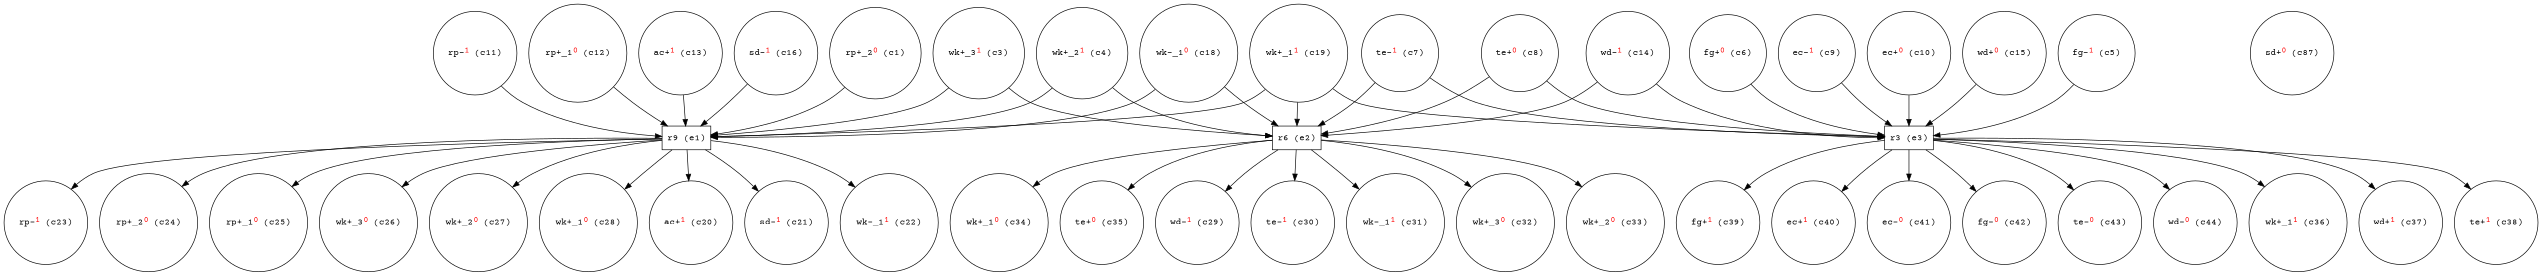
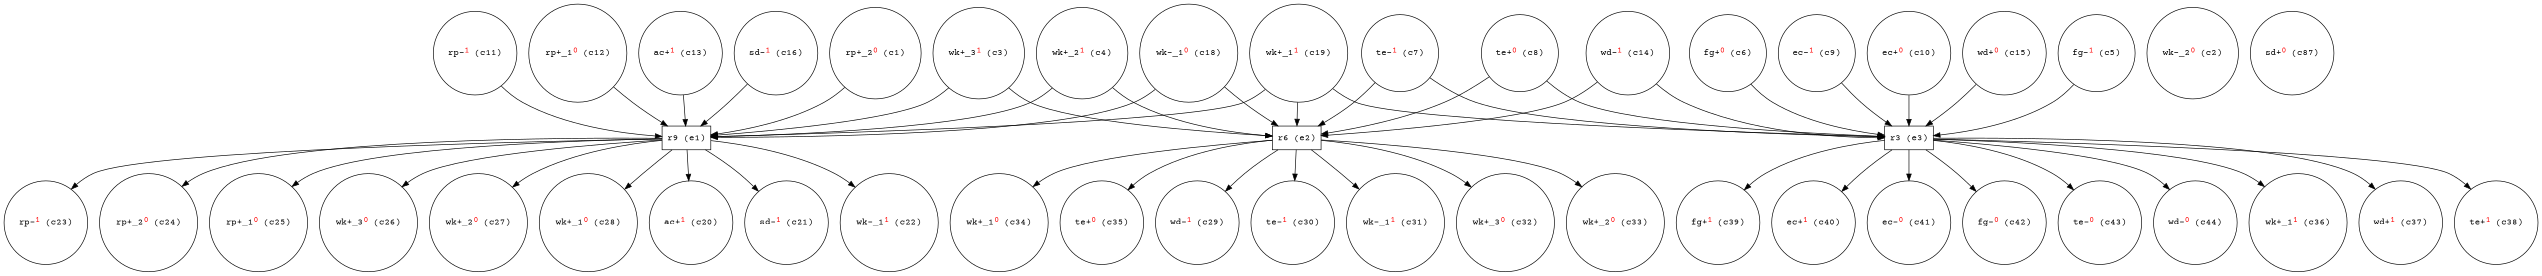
none -> (2193, 53)
